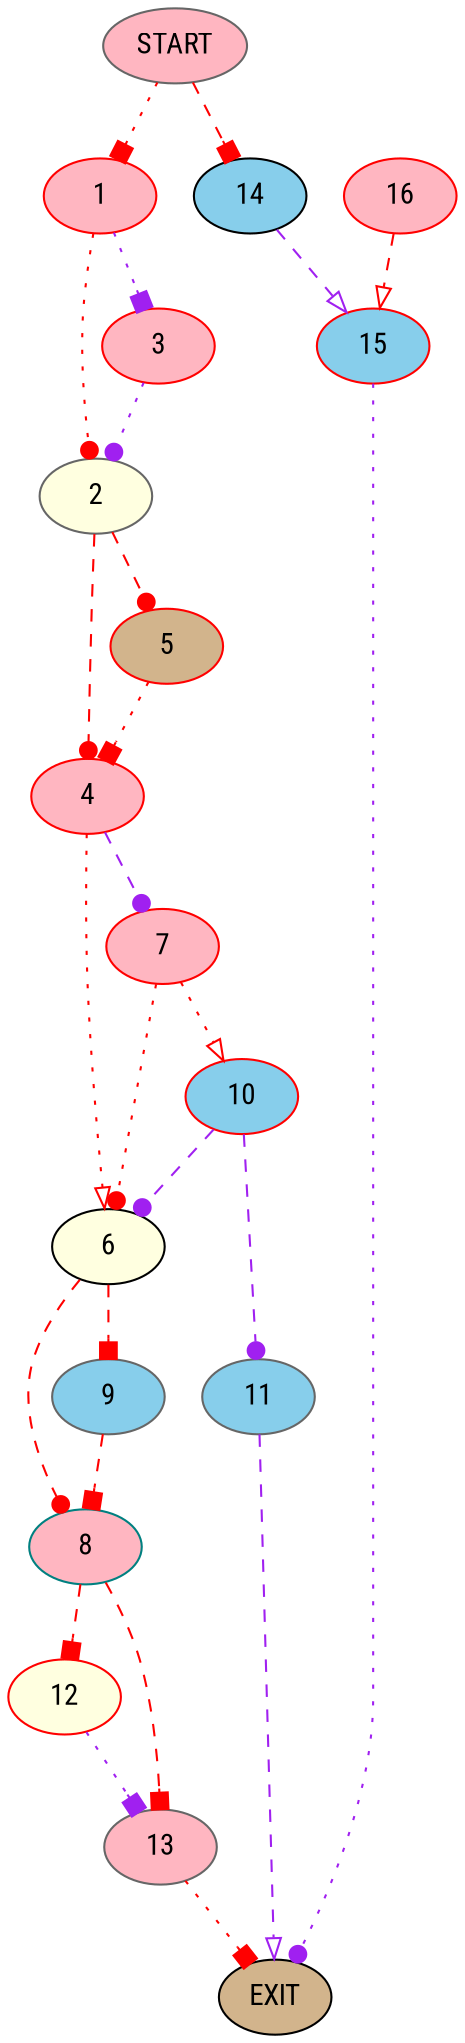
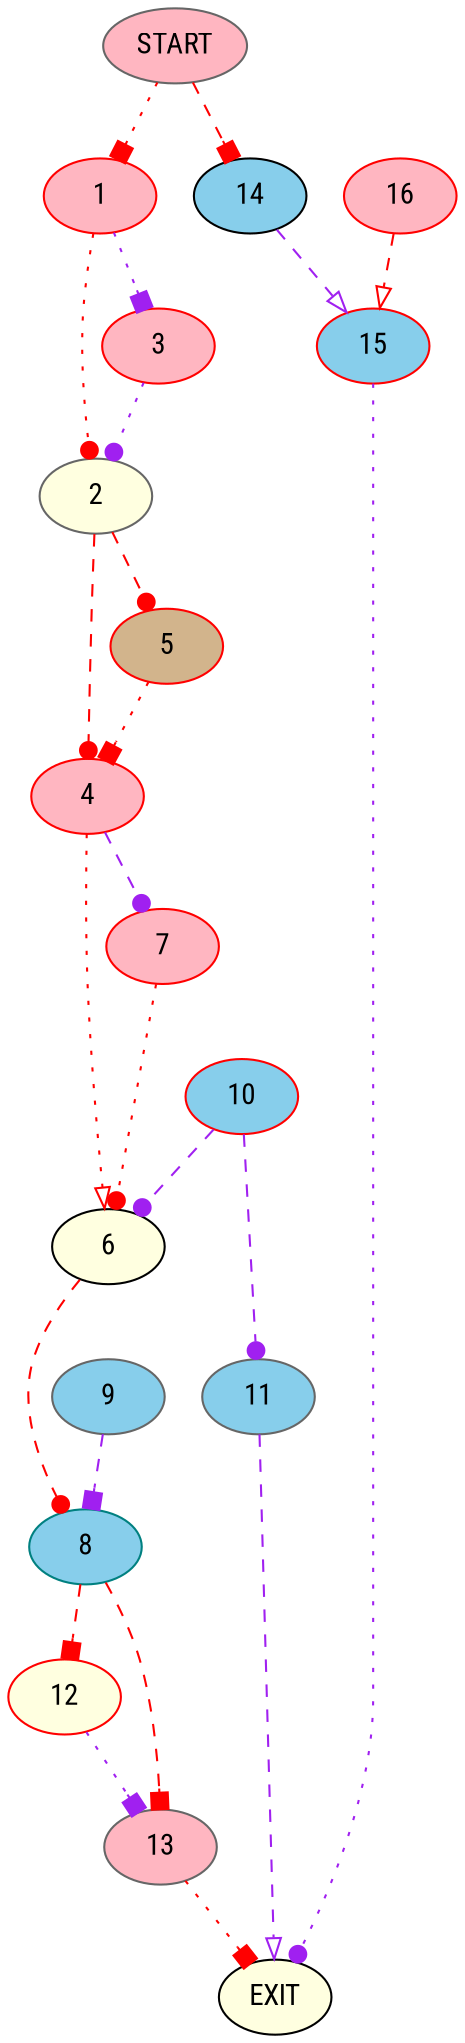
(197, 1012) -> none
(108, 1311) -> none
(99, 1461) -> (99, 1461)
(85, 1547) -> (85, 1547)
(275, 1997) -> (275, 1997)
